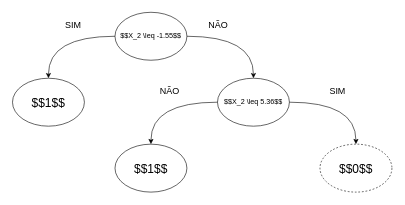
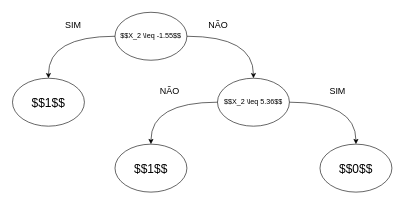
(356, 168) -> (356, 168)
